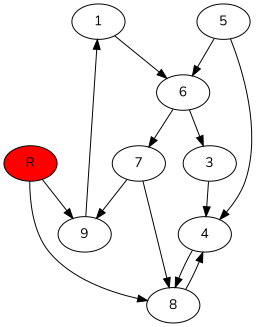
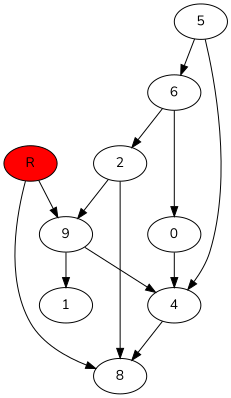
(137, 54) -> none
(139, 163) -> (120, 163)
(210, 163) -> (174, 234)
(193, 276) -> (113, 265)
